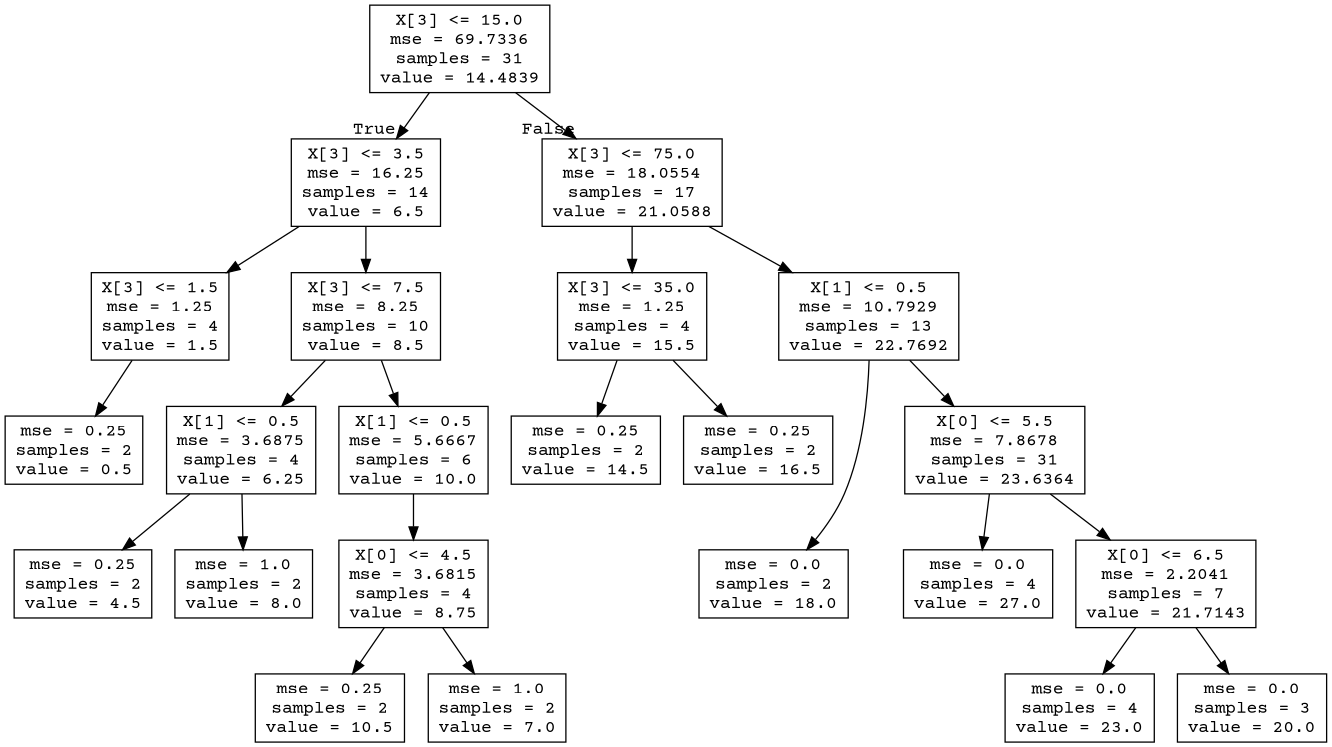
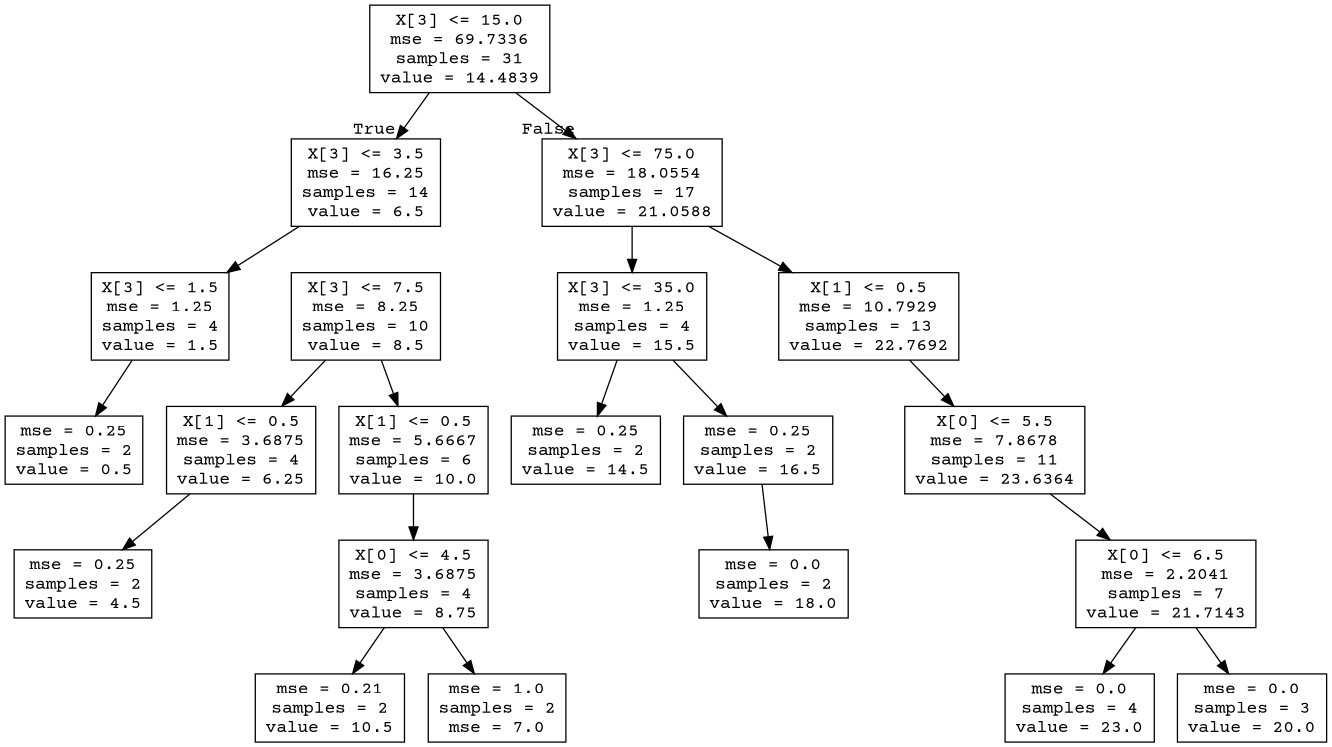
(366, 243) -> none
(995, 450) -> (995, 450)
(857, 455) -> (765, 510)
(244, 584) -> none
(413, 584) -> (413, 584)
(978, 584) -> none
(330, 708) -> (330, 708)
(497, 708) -> (497, 708)
